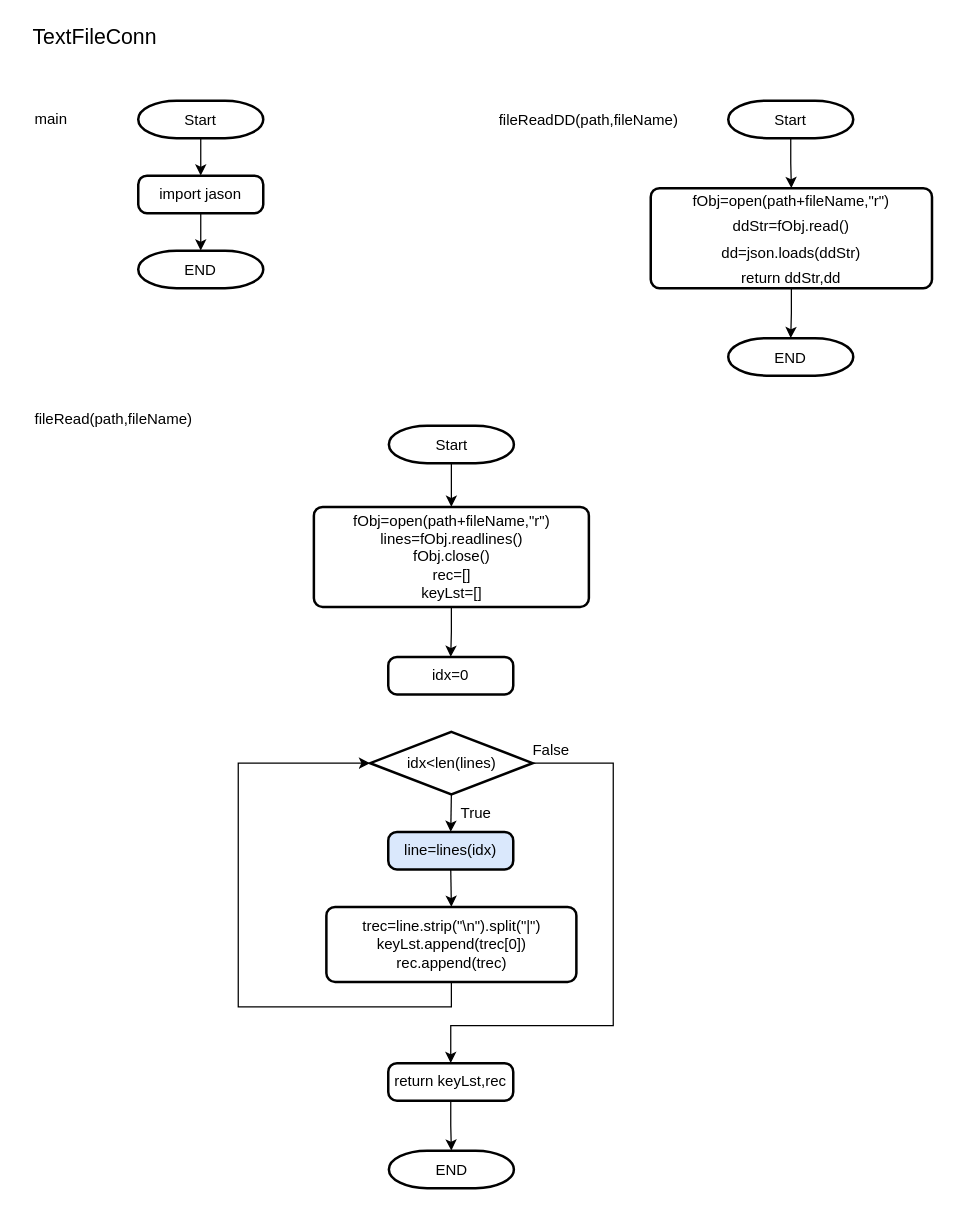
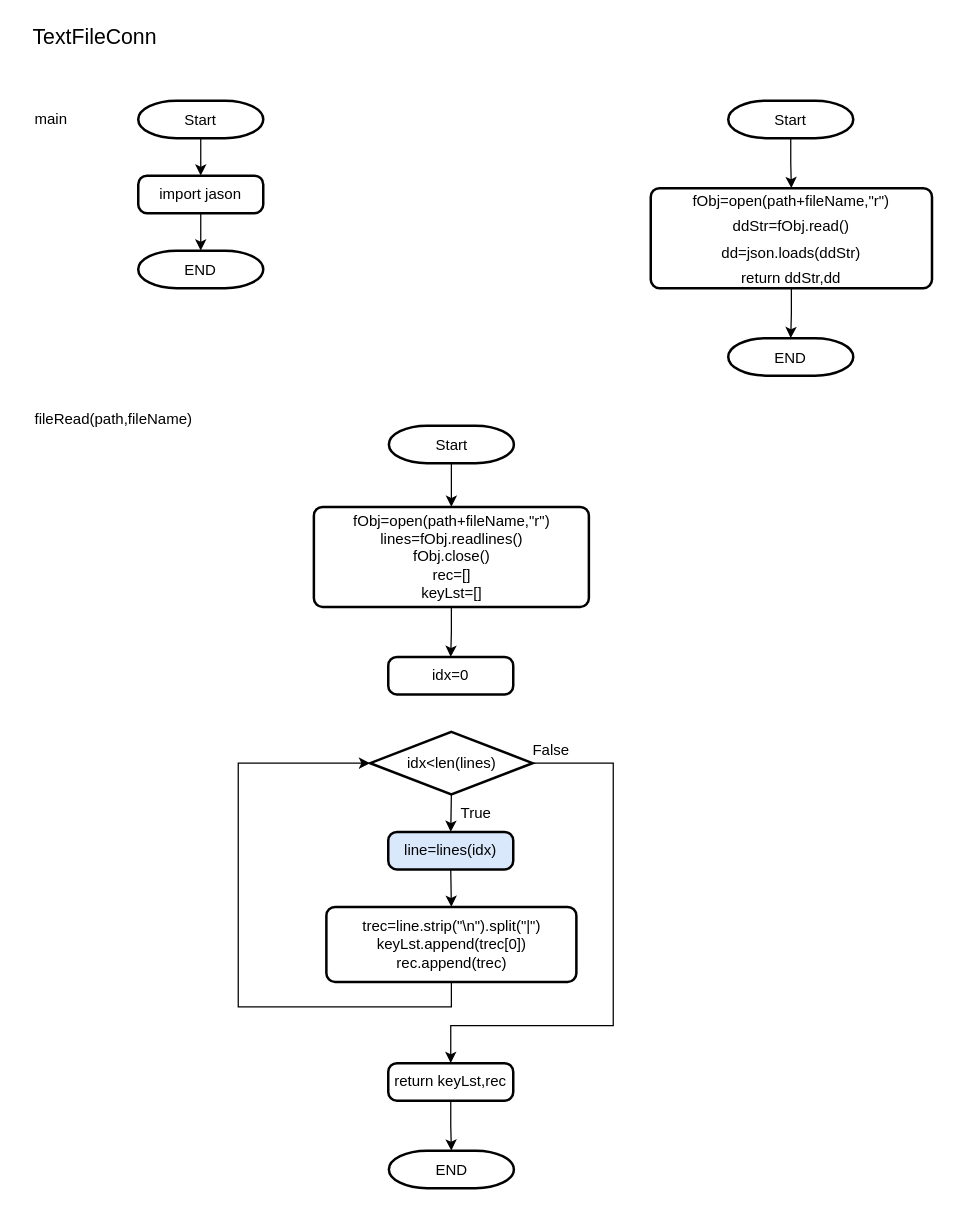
(588, 119) -> none
